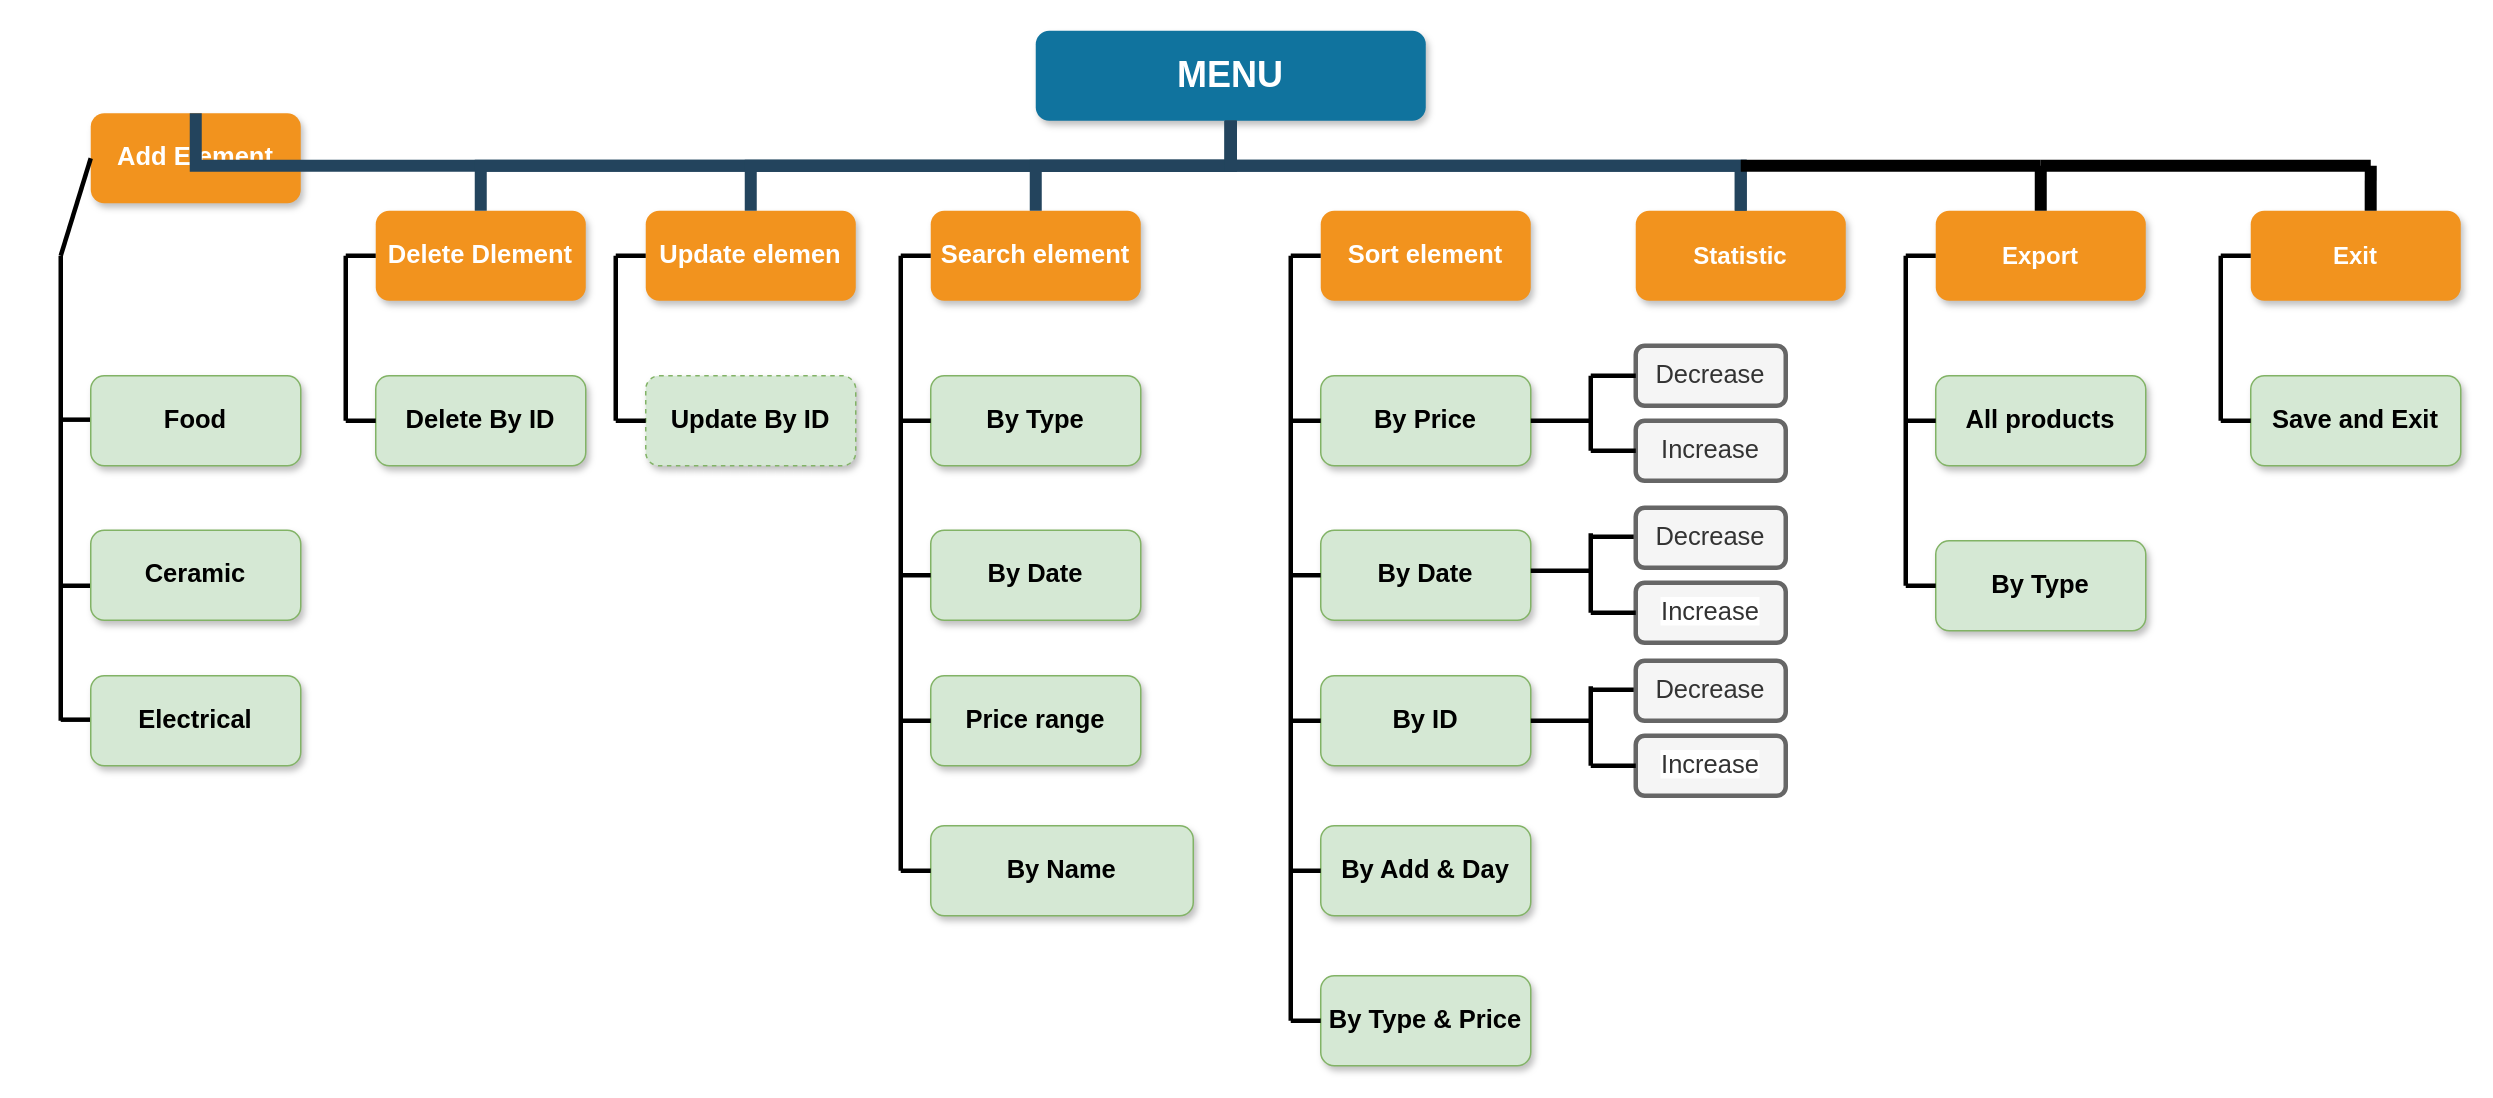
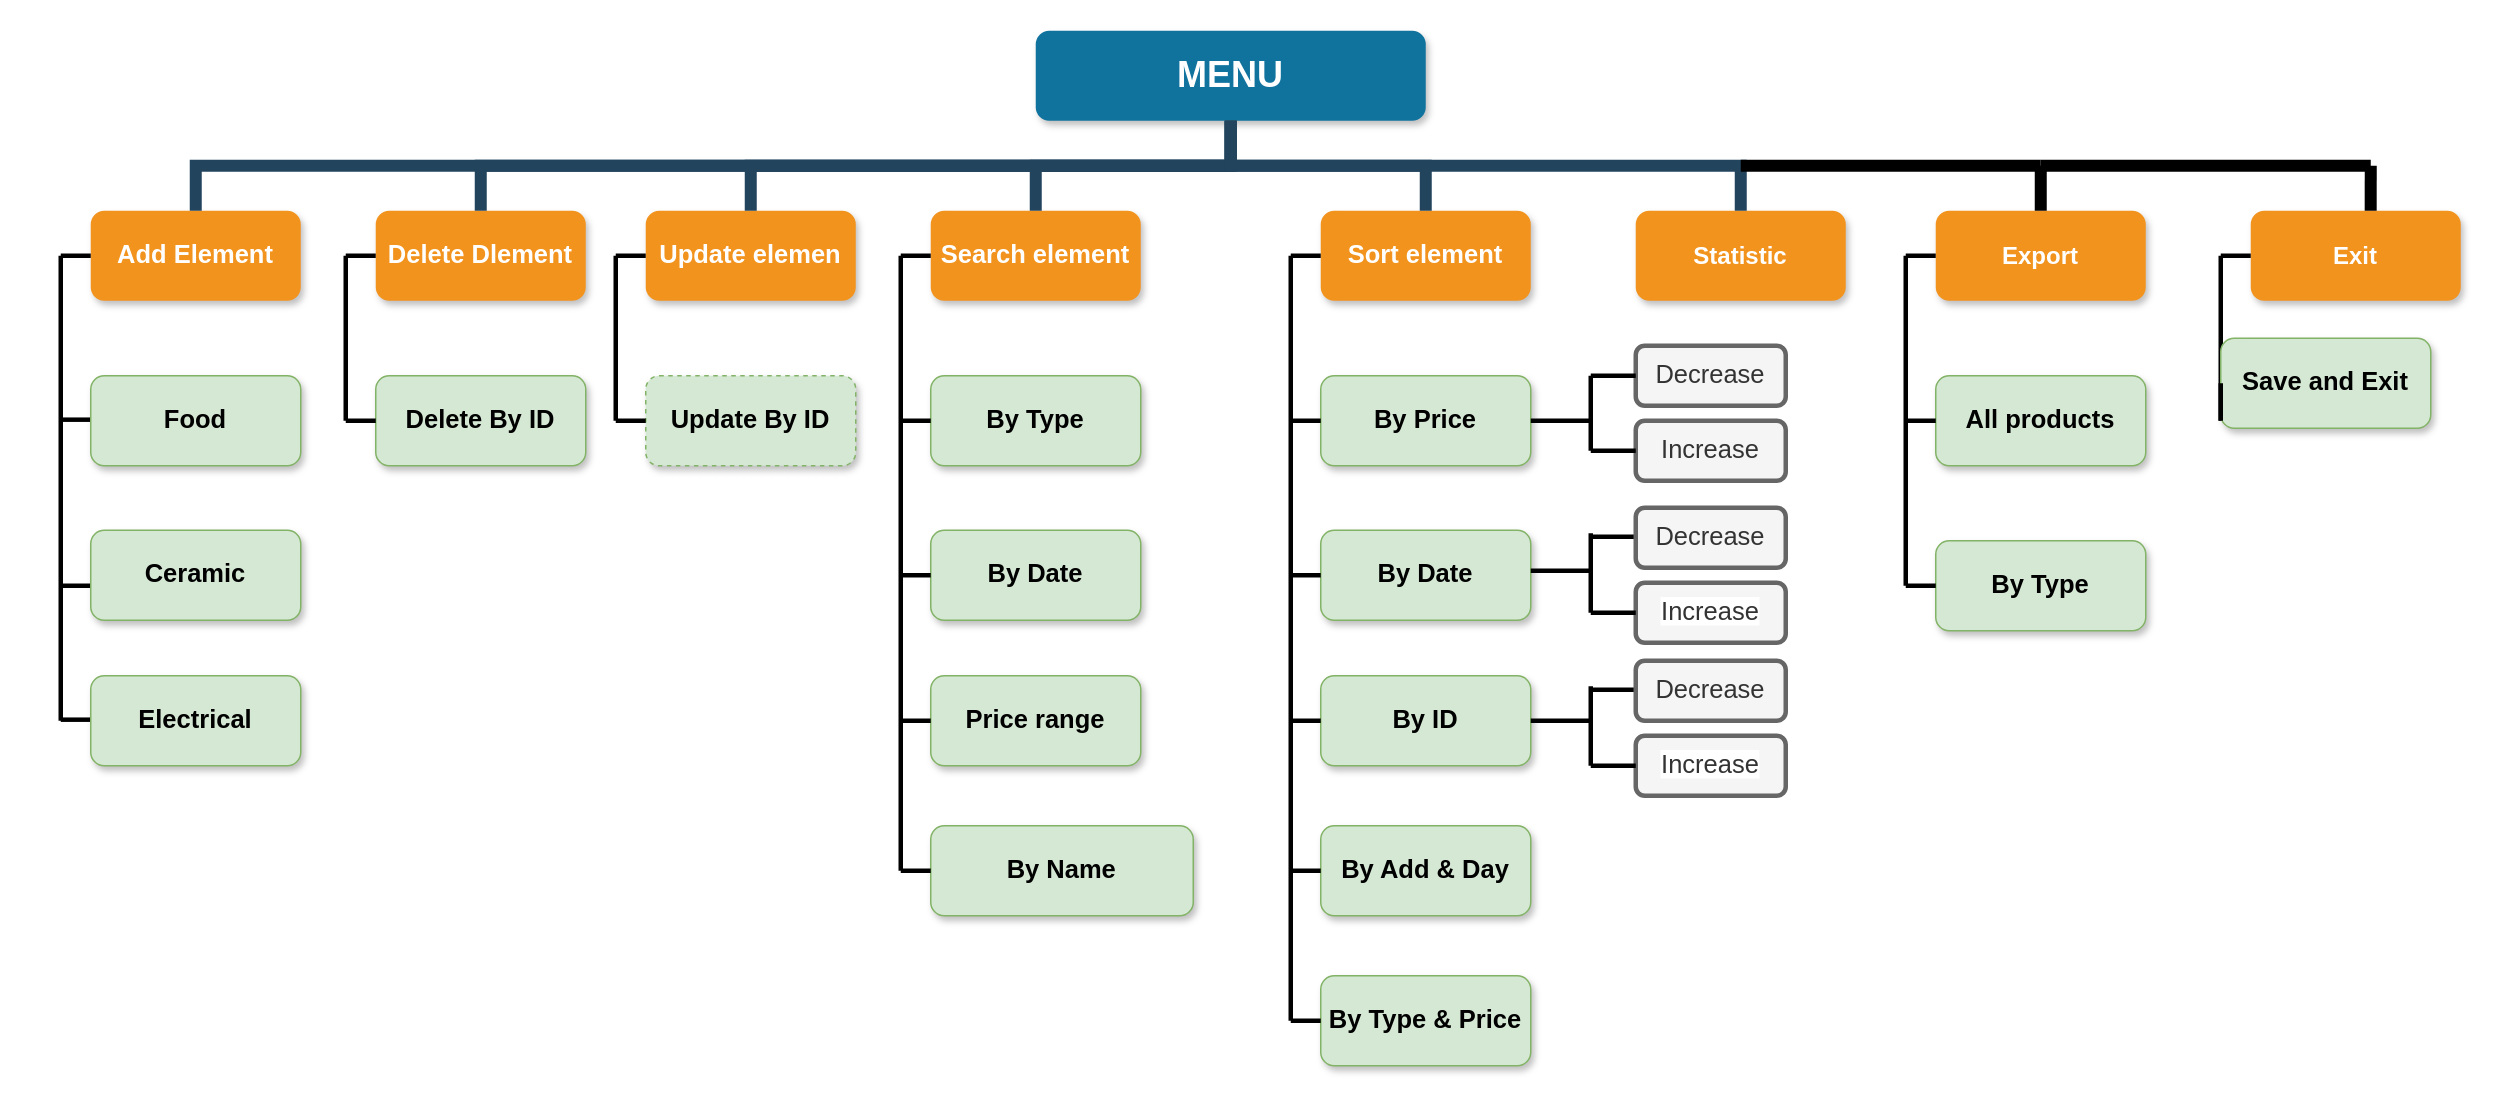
(196, 158) -> (196, 256)
(1741, 211) -> (1426, 190)
(2356, 421) -> (2326, 383)
